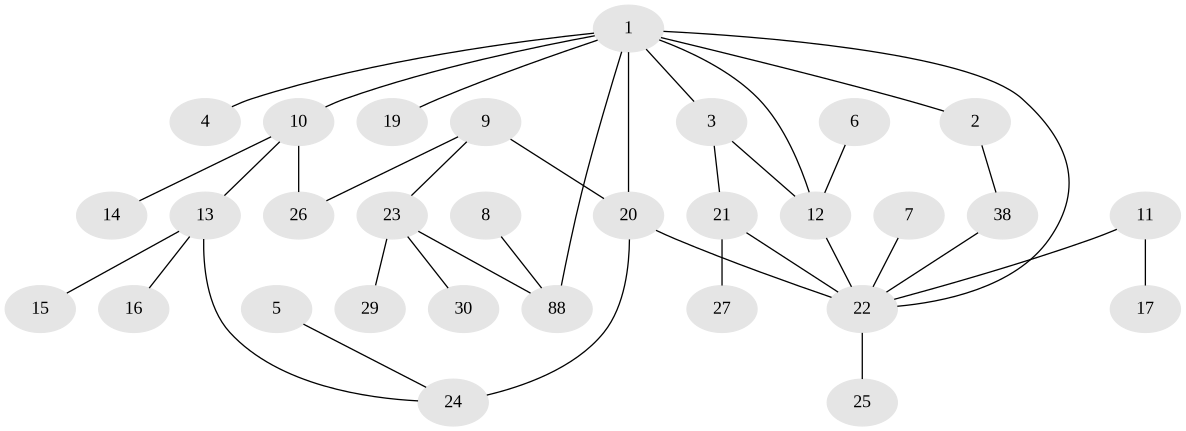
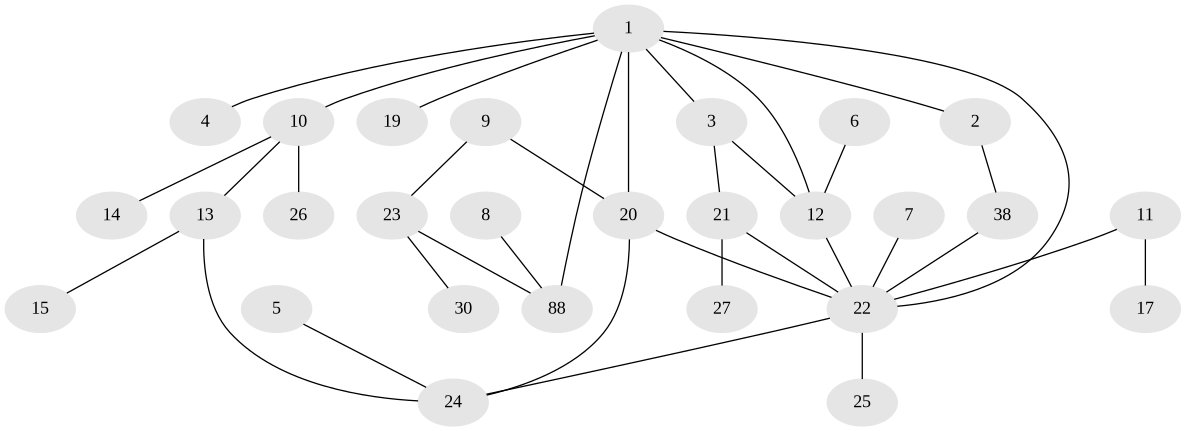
(392, 169) -> none
(134, 309) -> none
(370, 309) -> none
none -> (658, 357)
